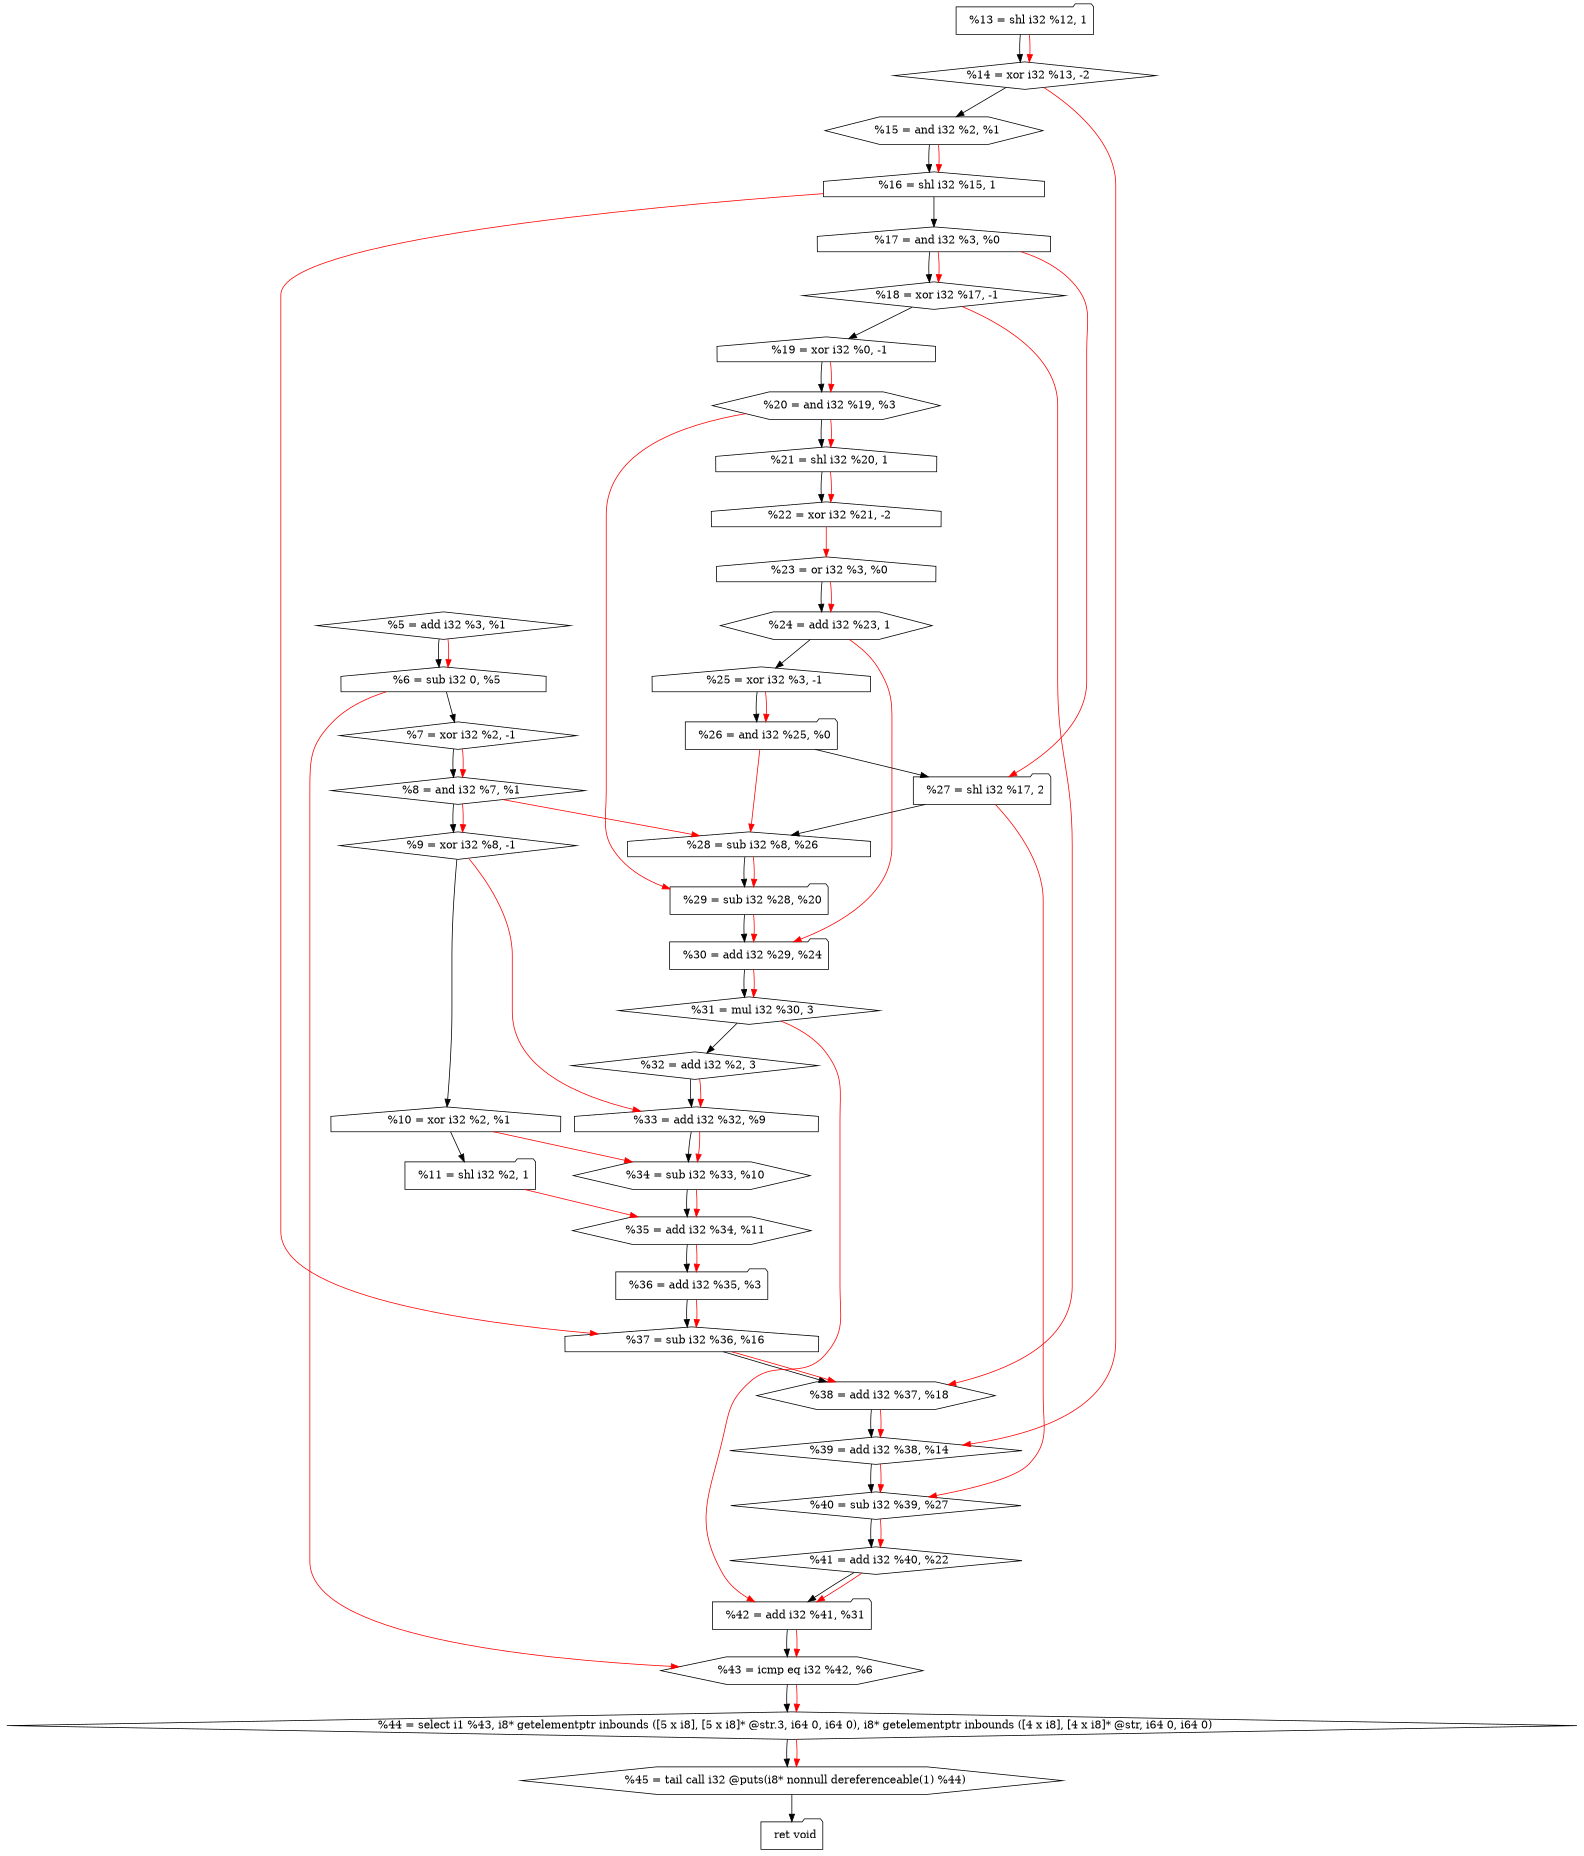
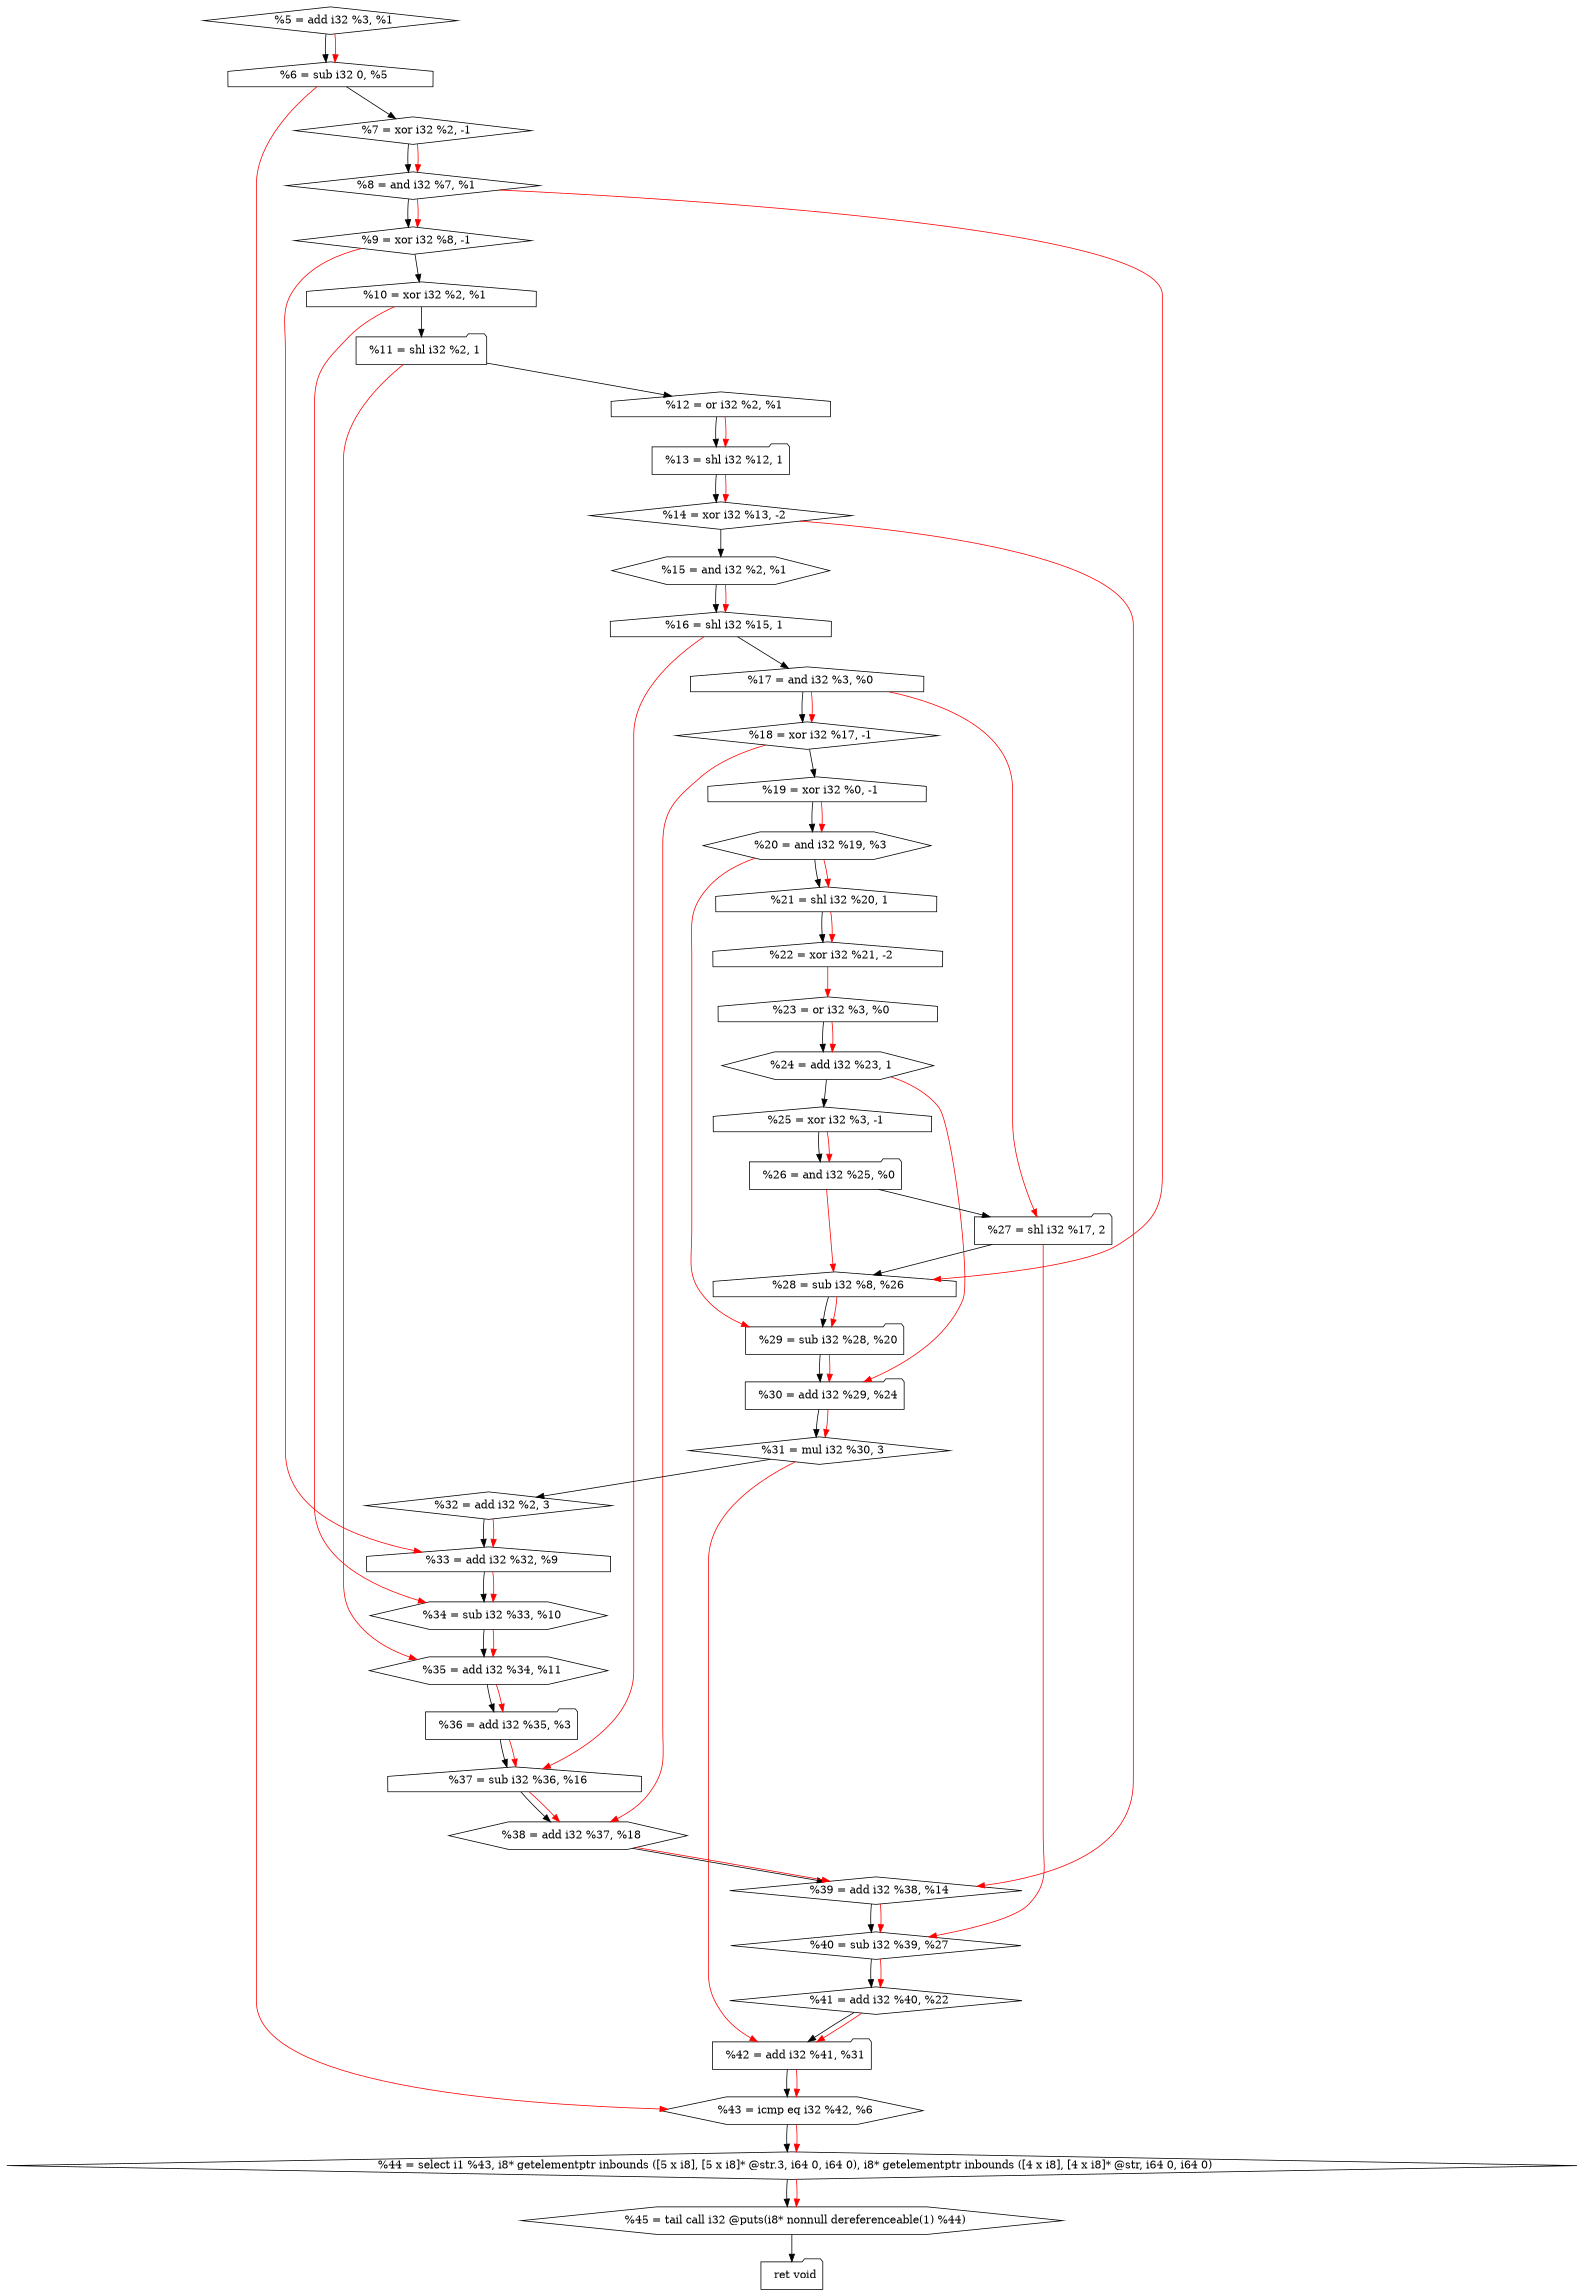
none -> (721, 406)
